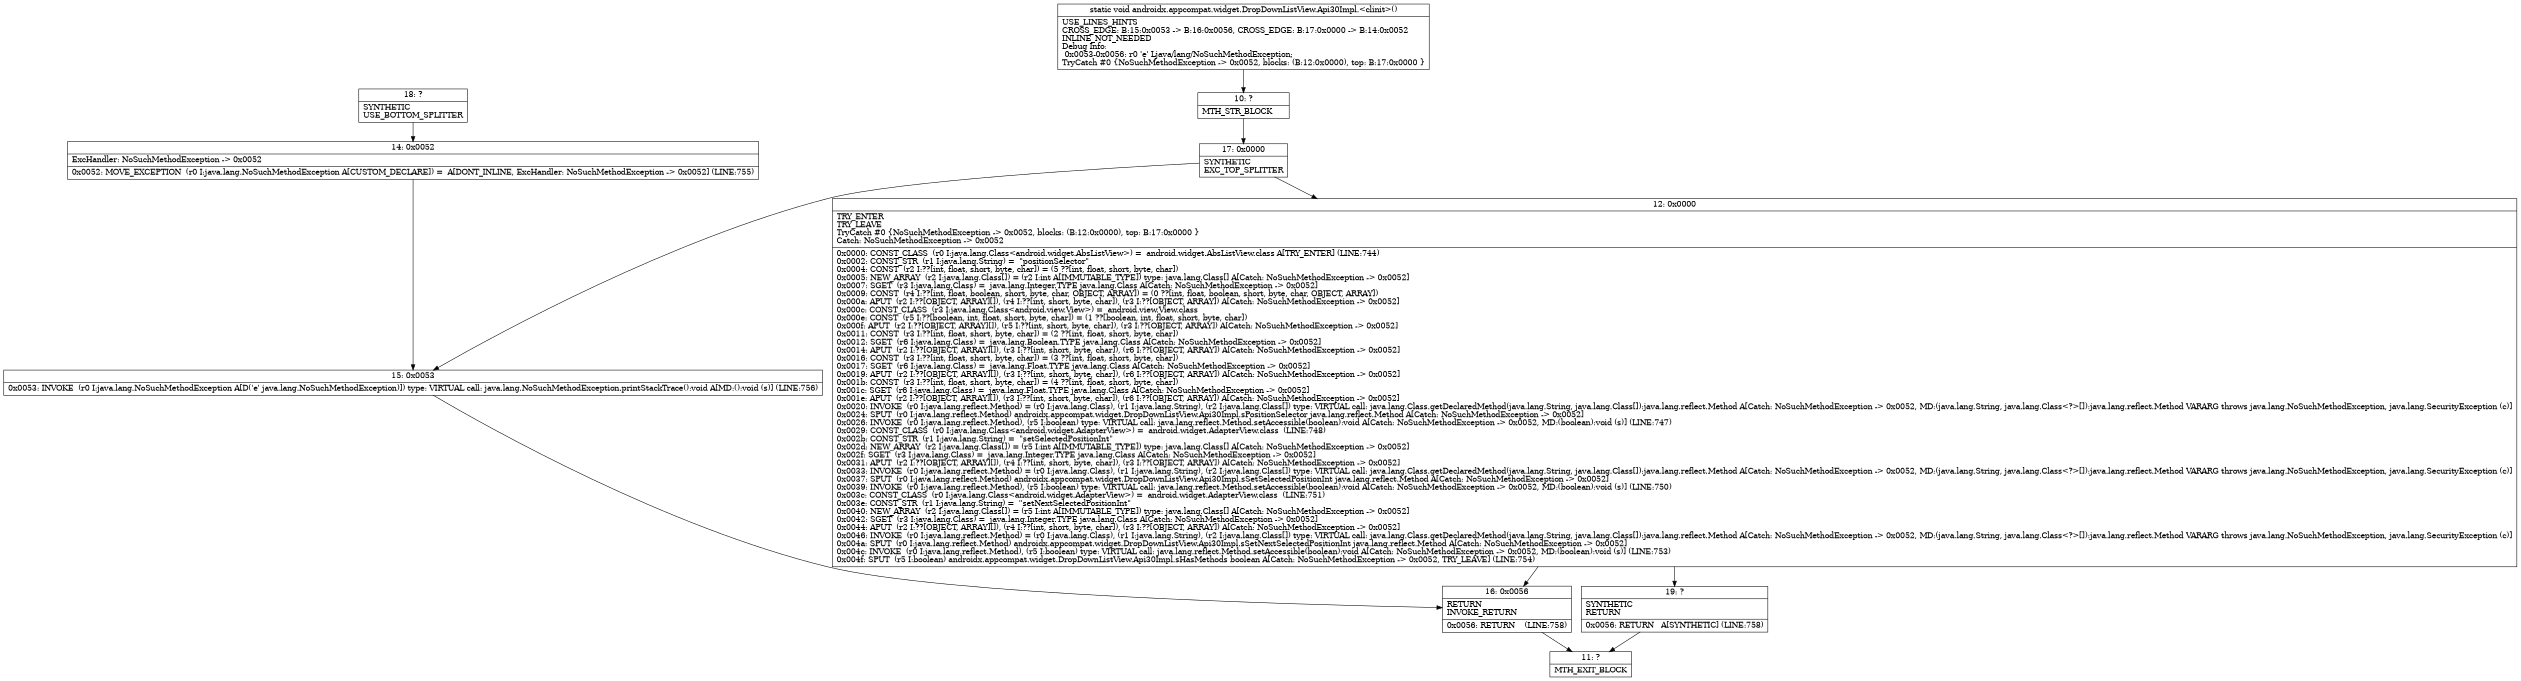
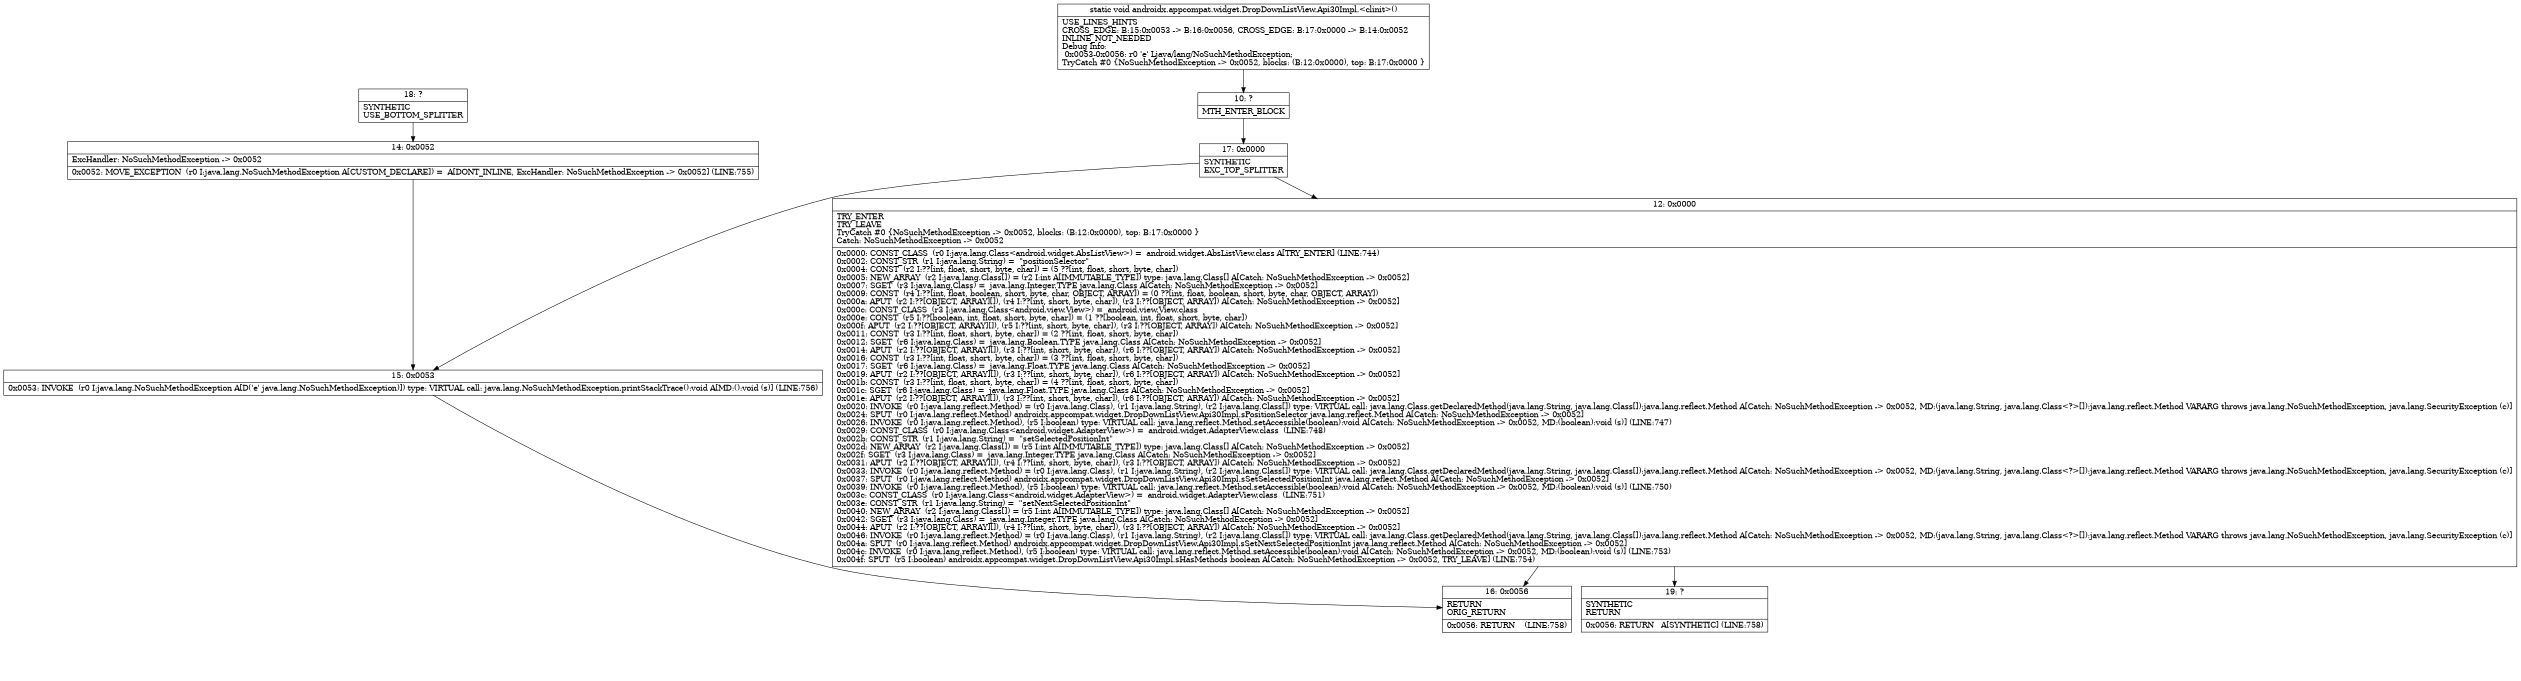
(1237, 112) -> (1244, 112)
(1482, 613) -> (1476, 613)
(1591, 664) -> none
